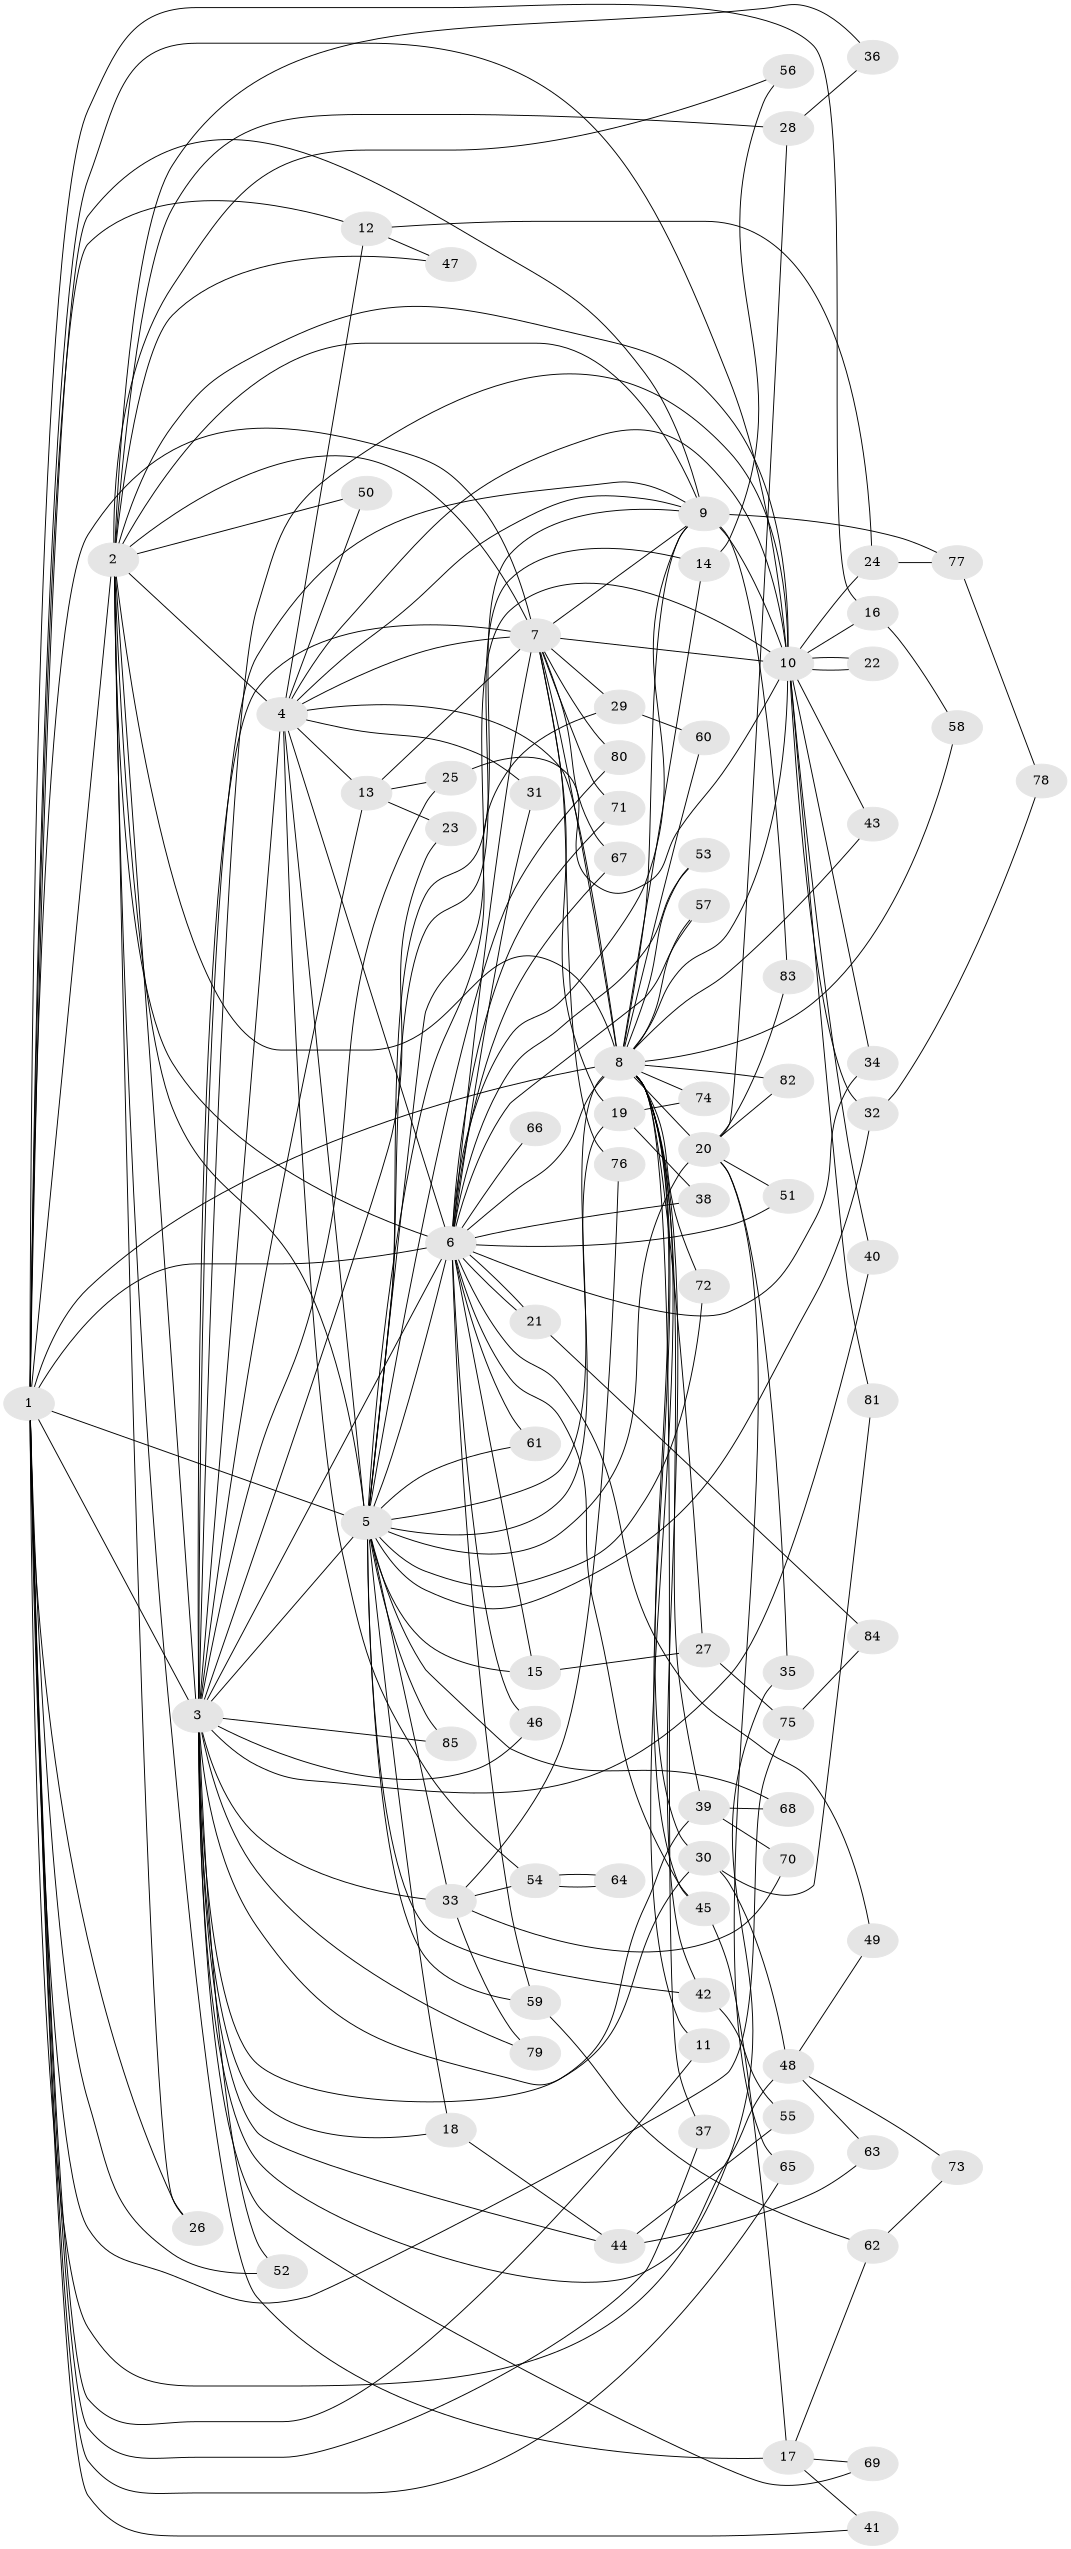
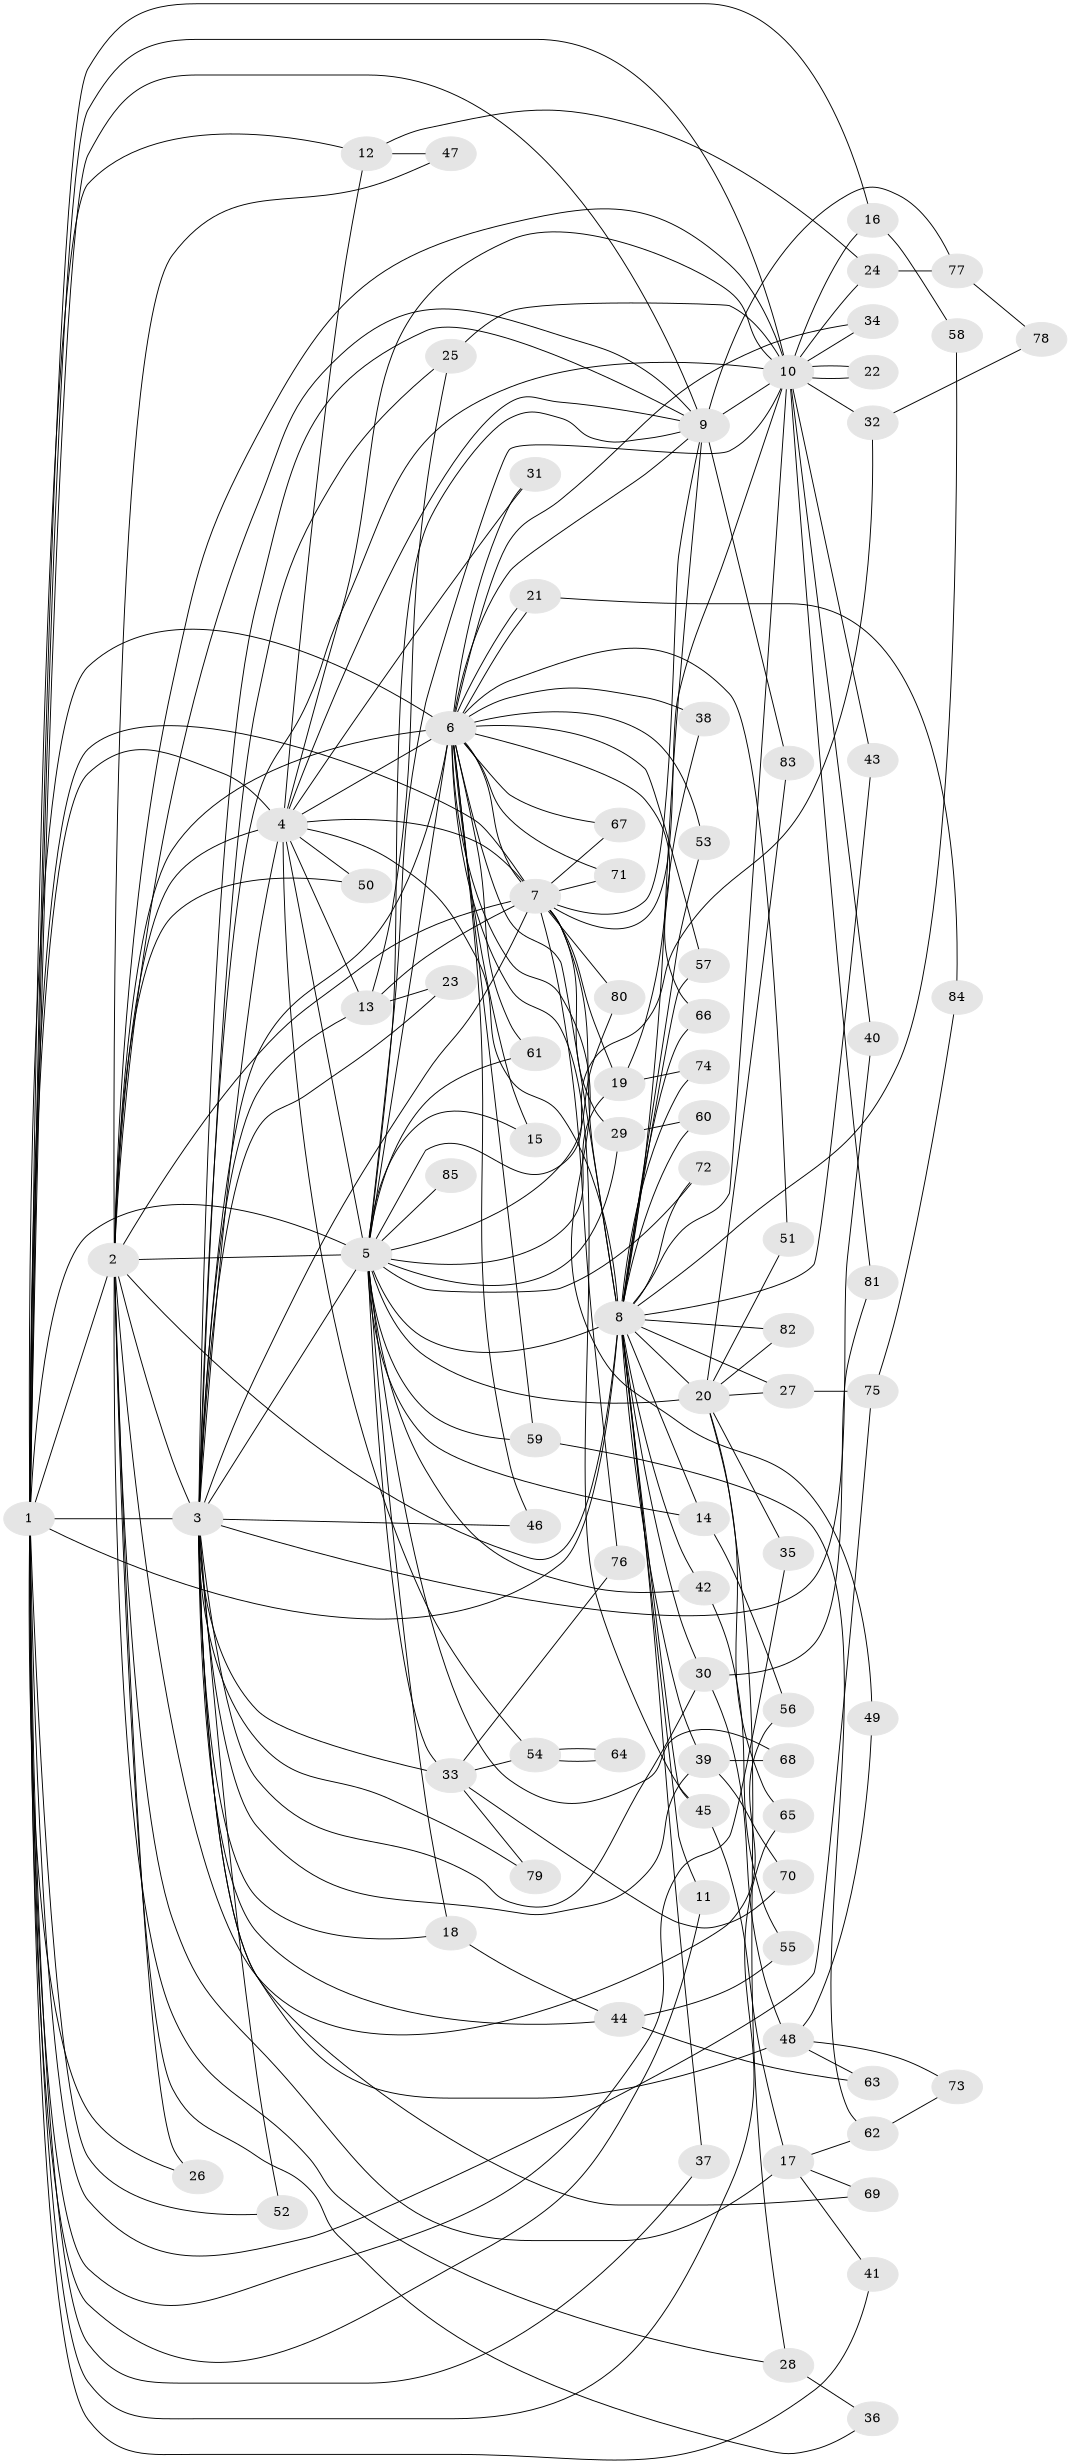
none -> (76, 801)
none -> (646, 1162)
(620, 1661) -> (746, 1394)
(324, 1730) -> none
